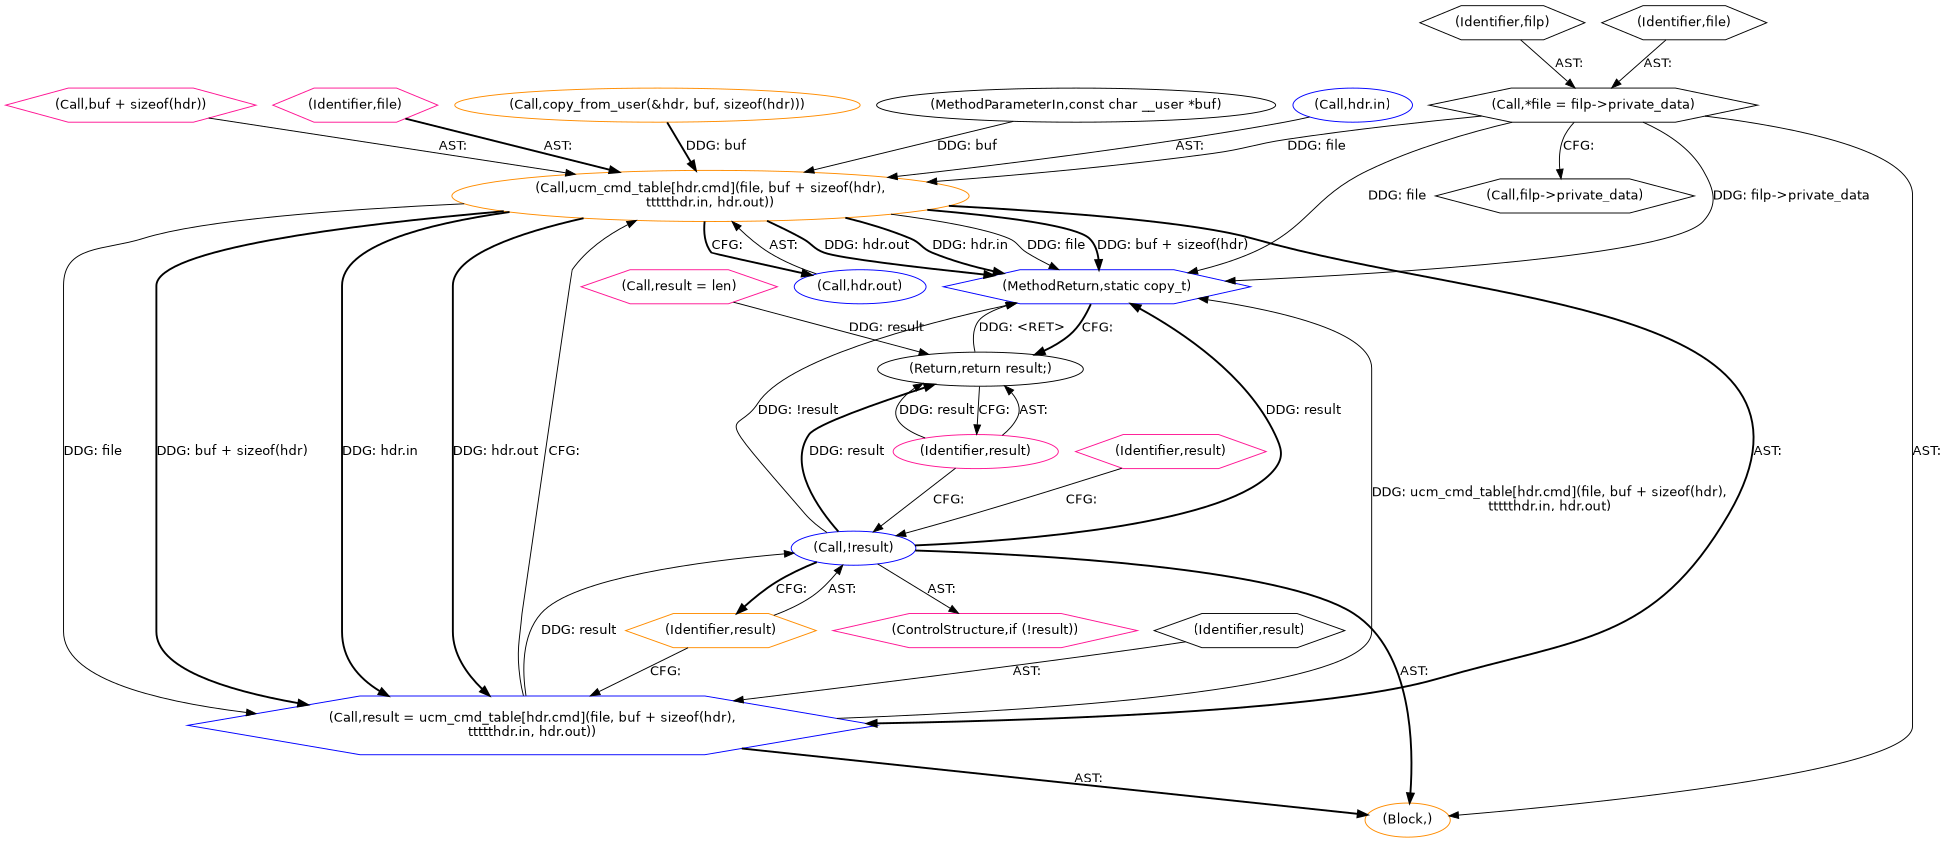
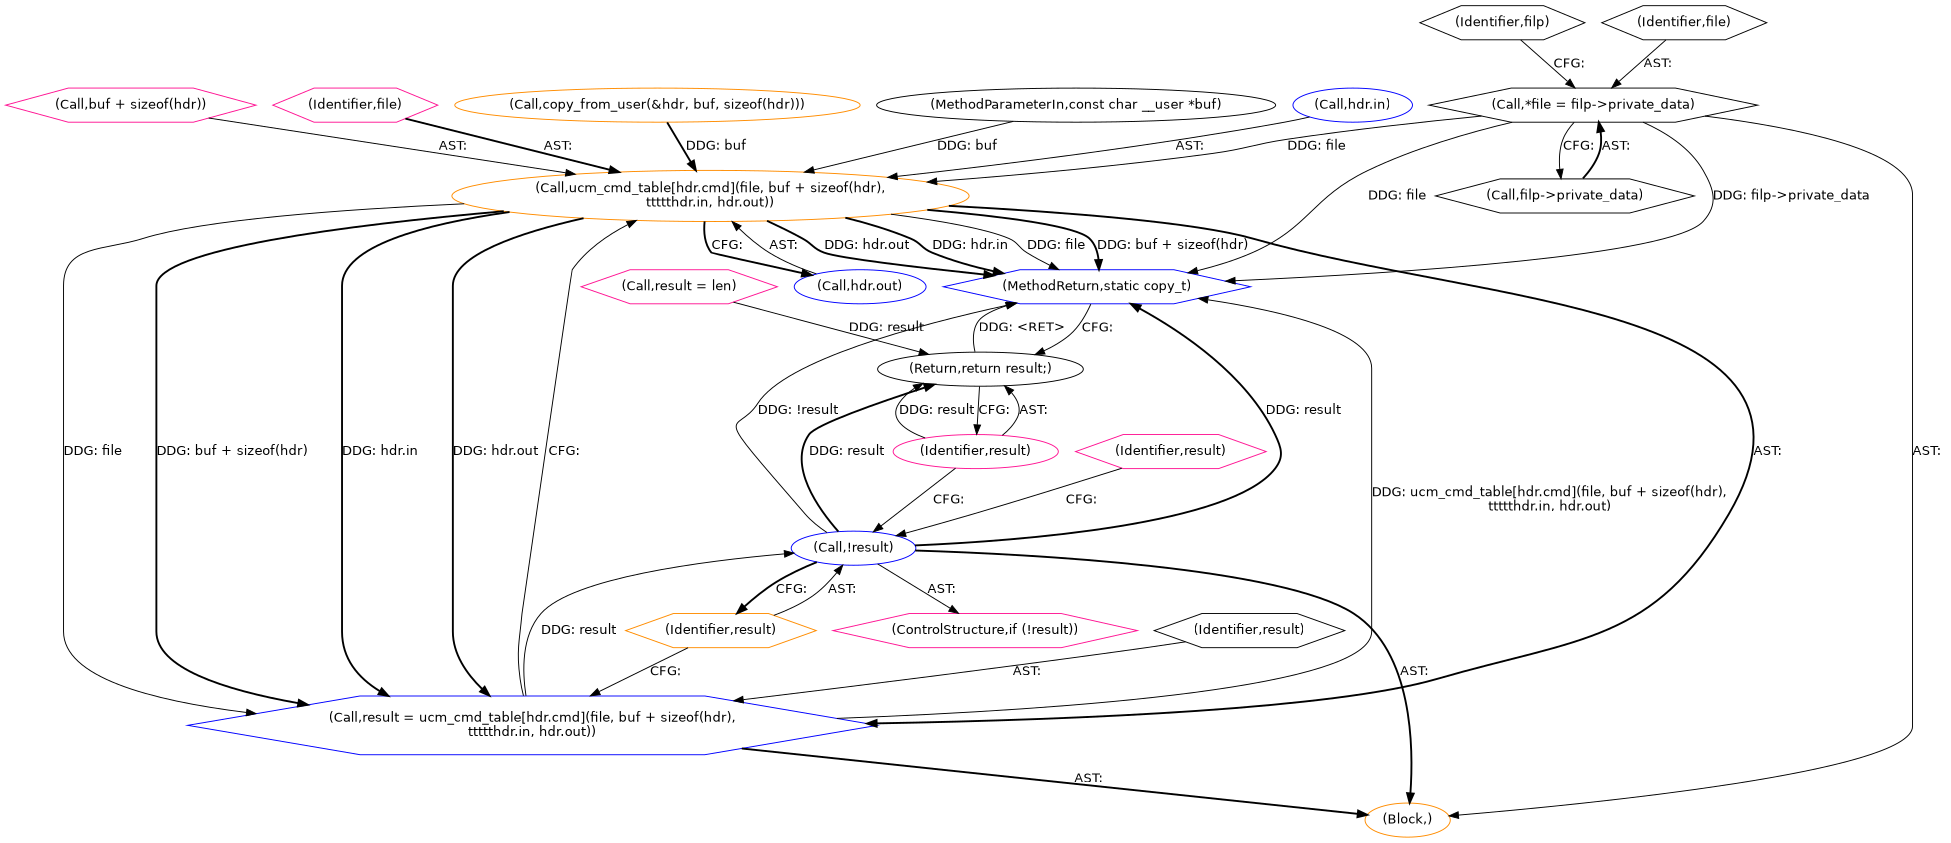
(1572, 64) -> (1572, 64)
none -> (1598, 157)
(1072, 332) -> (1072, 332)
